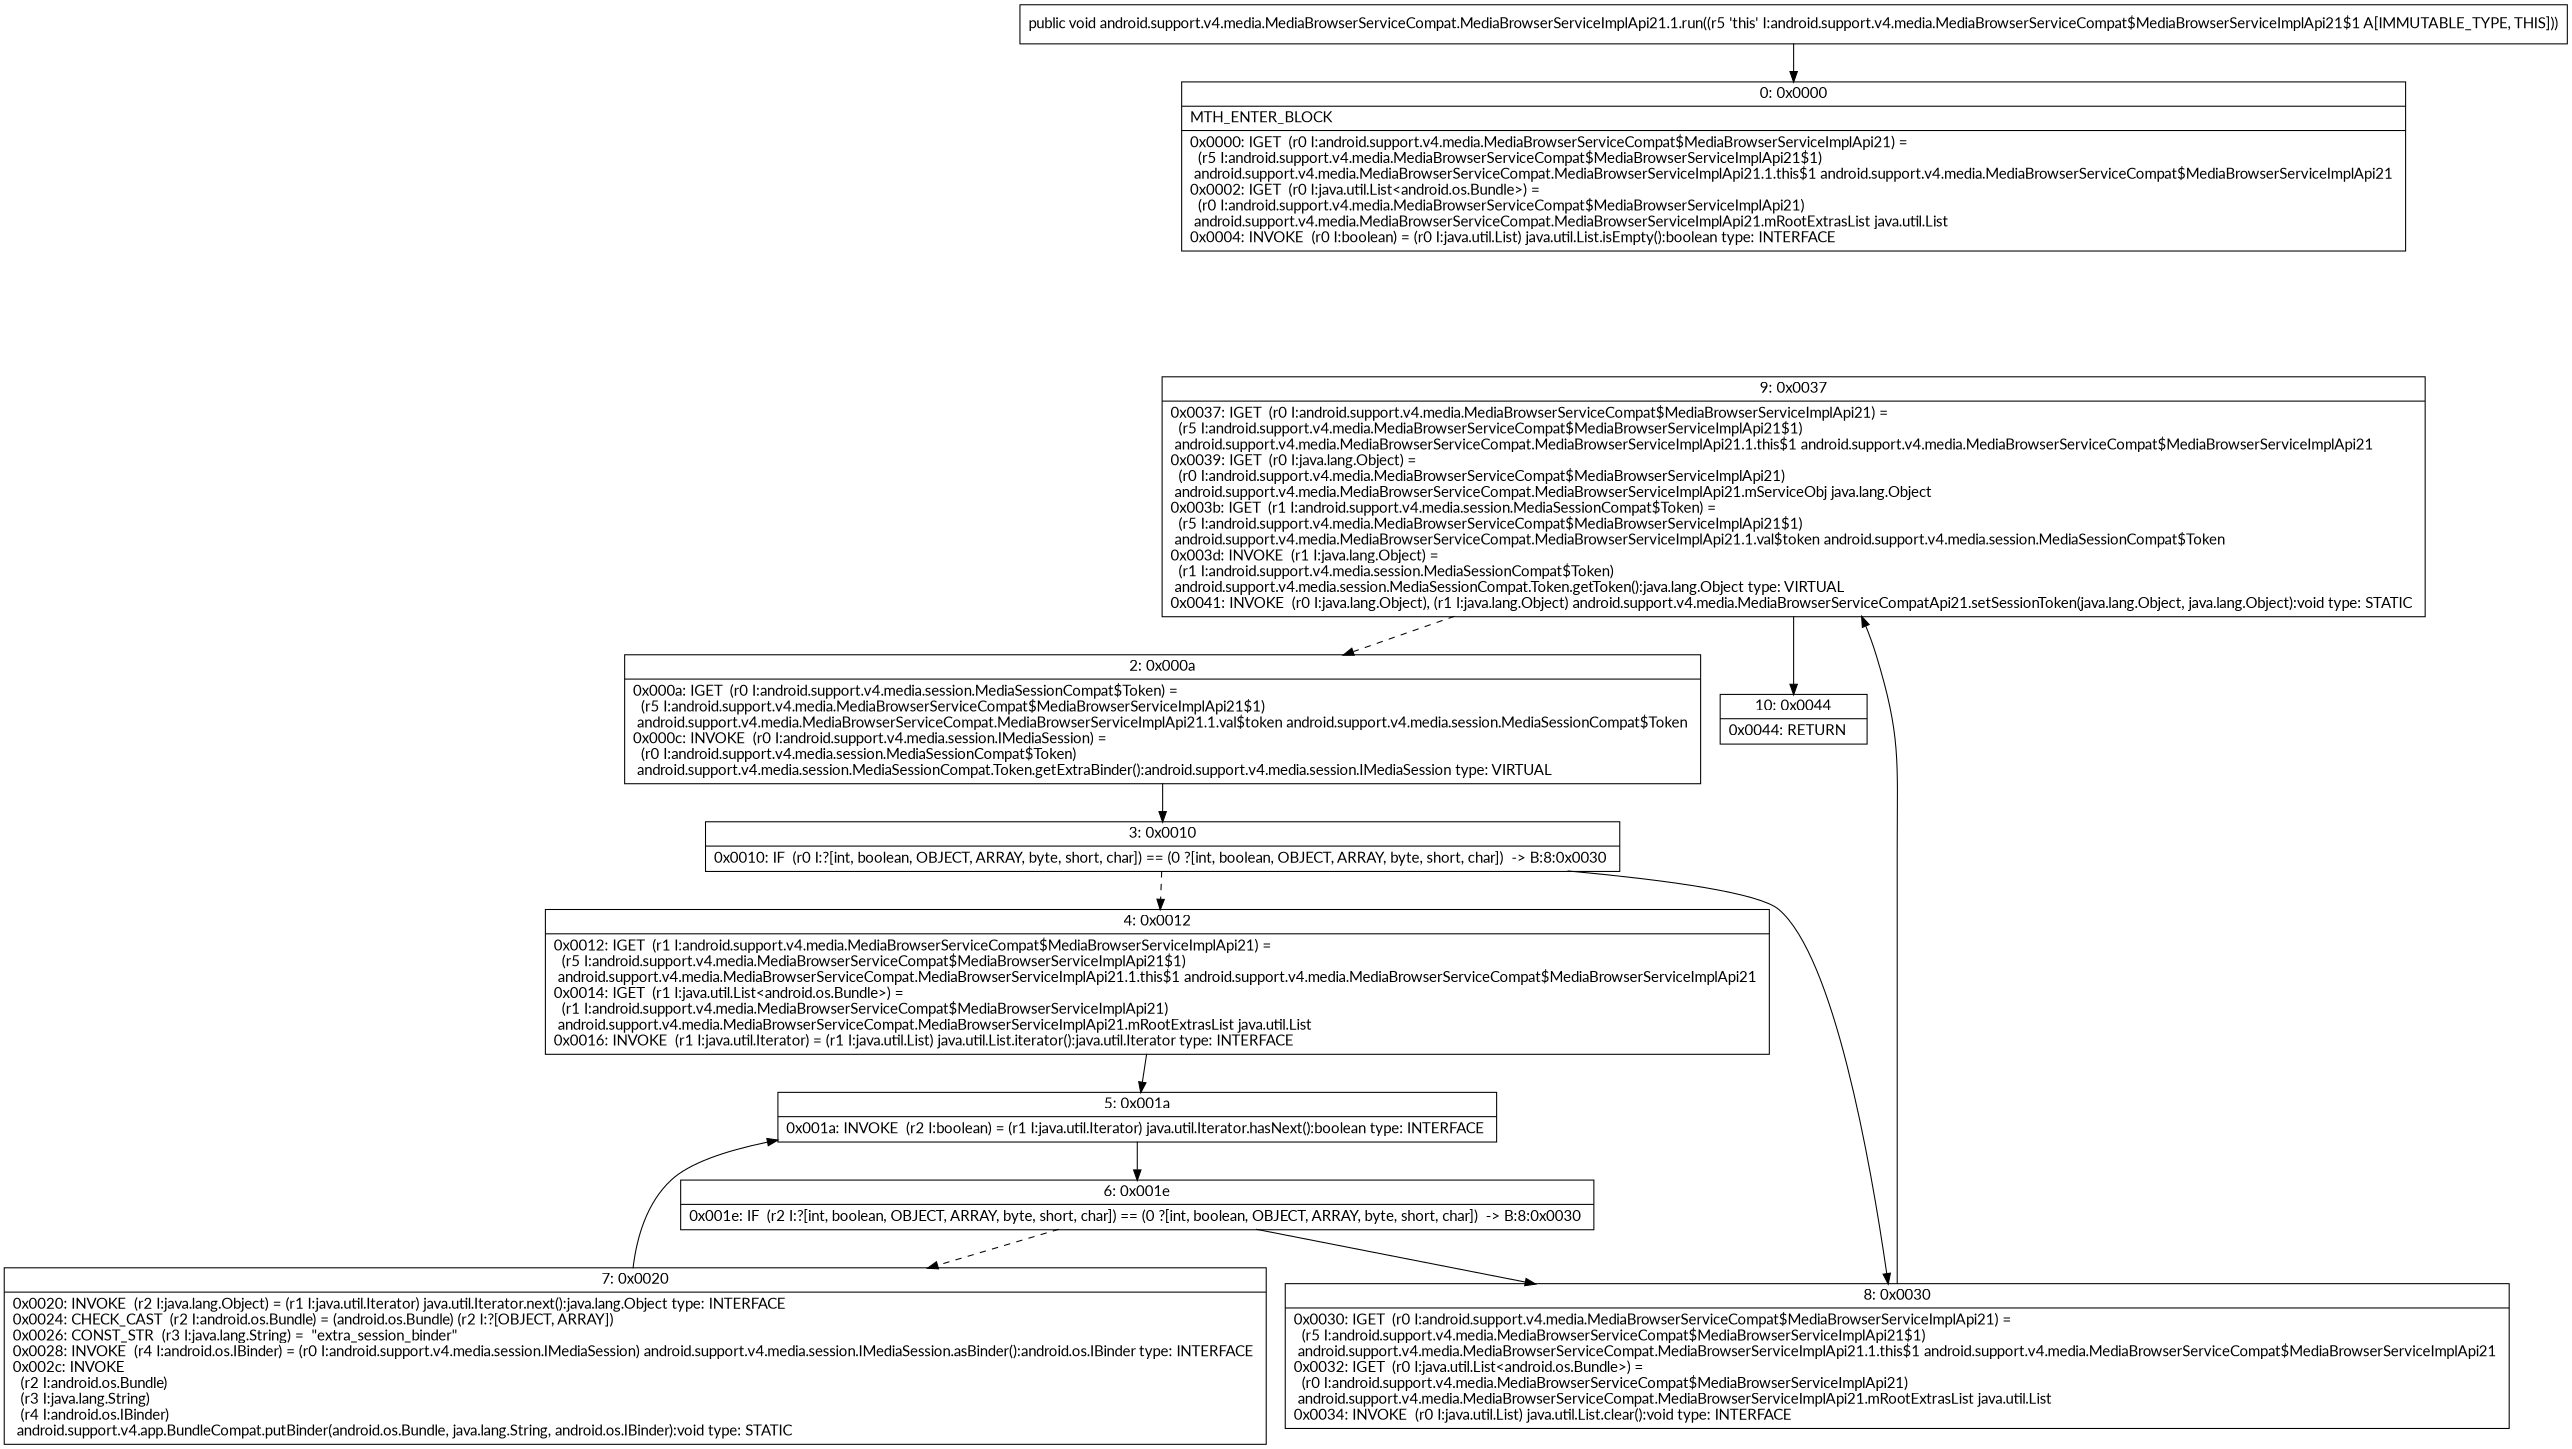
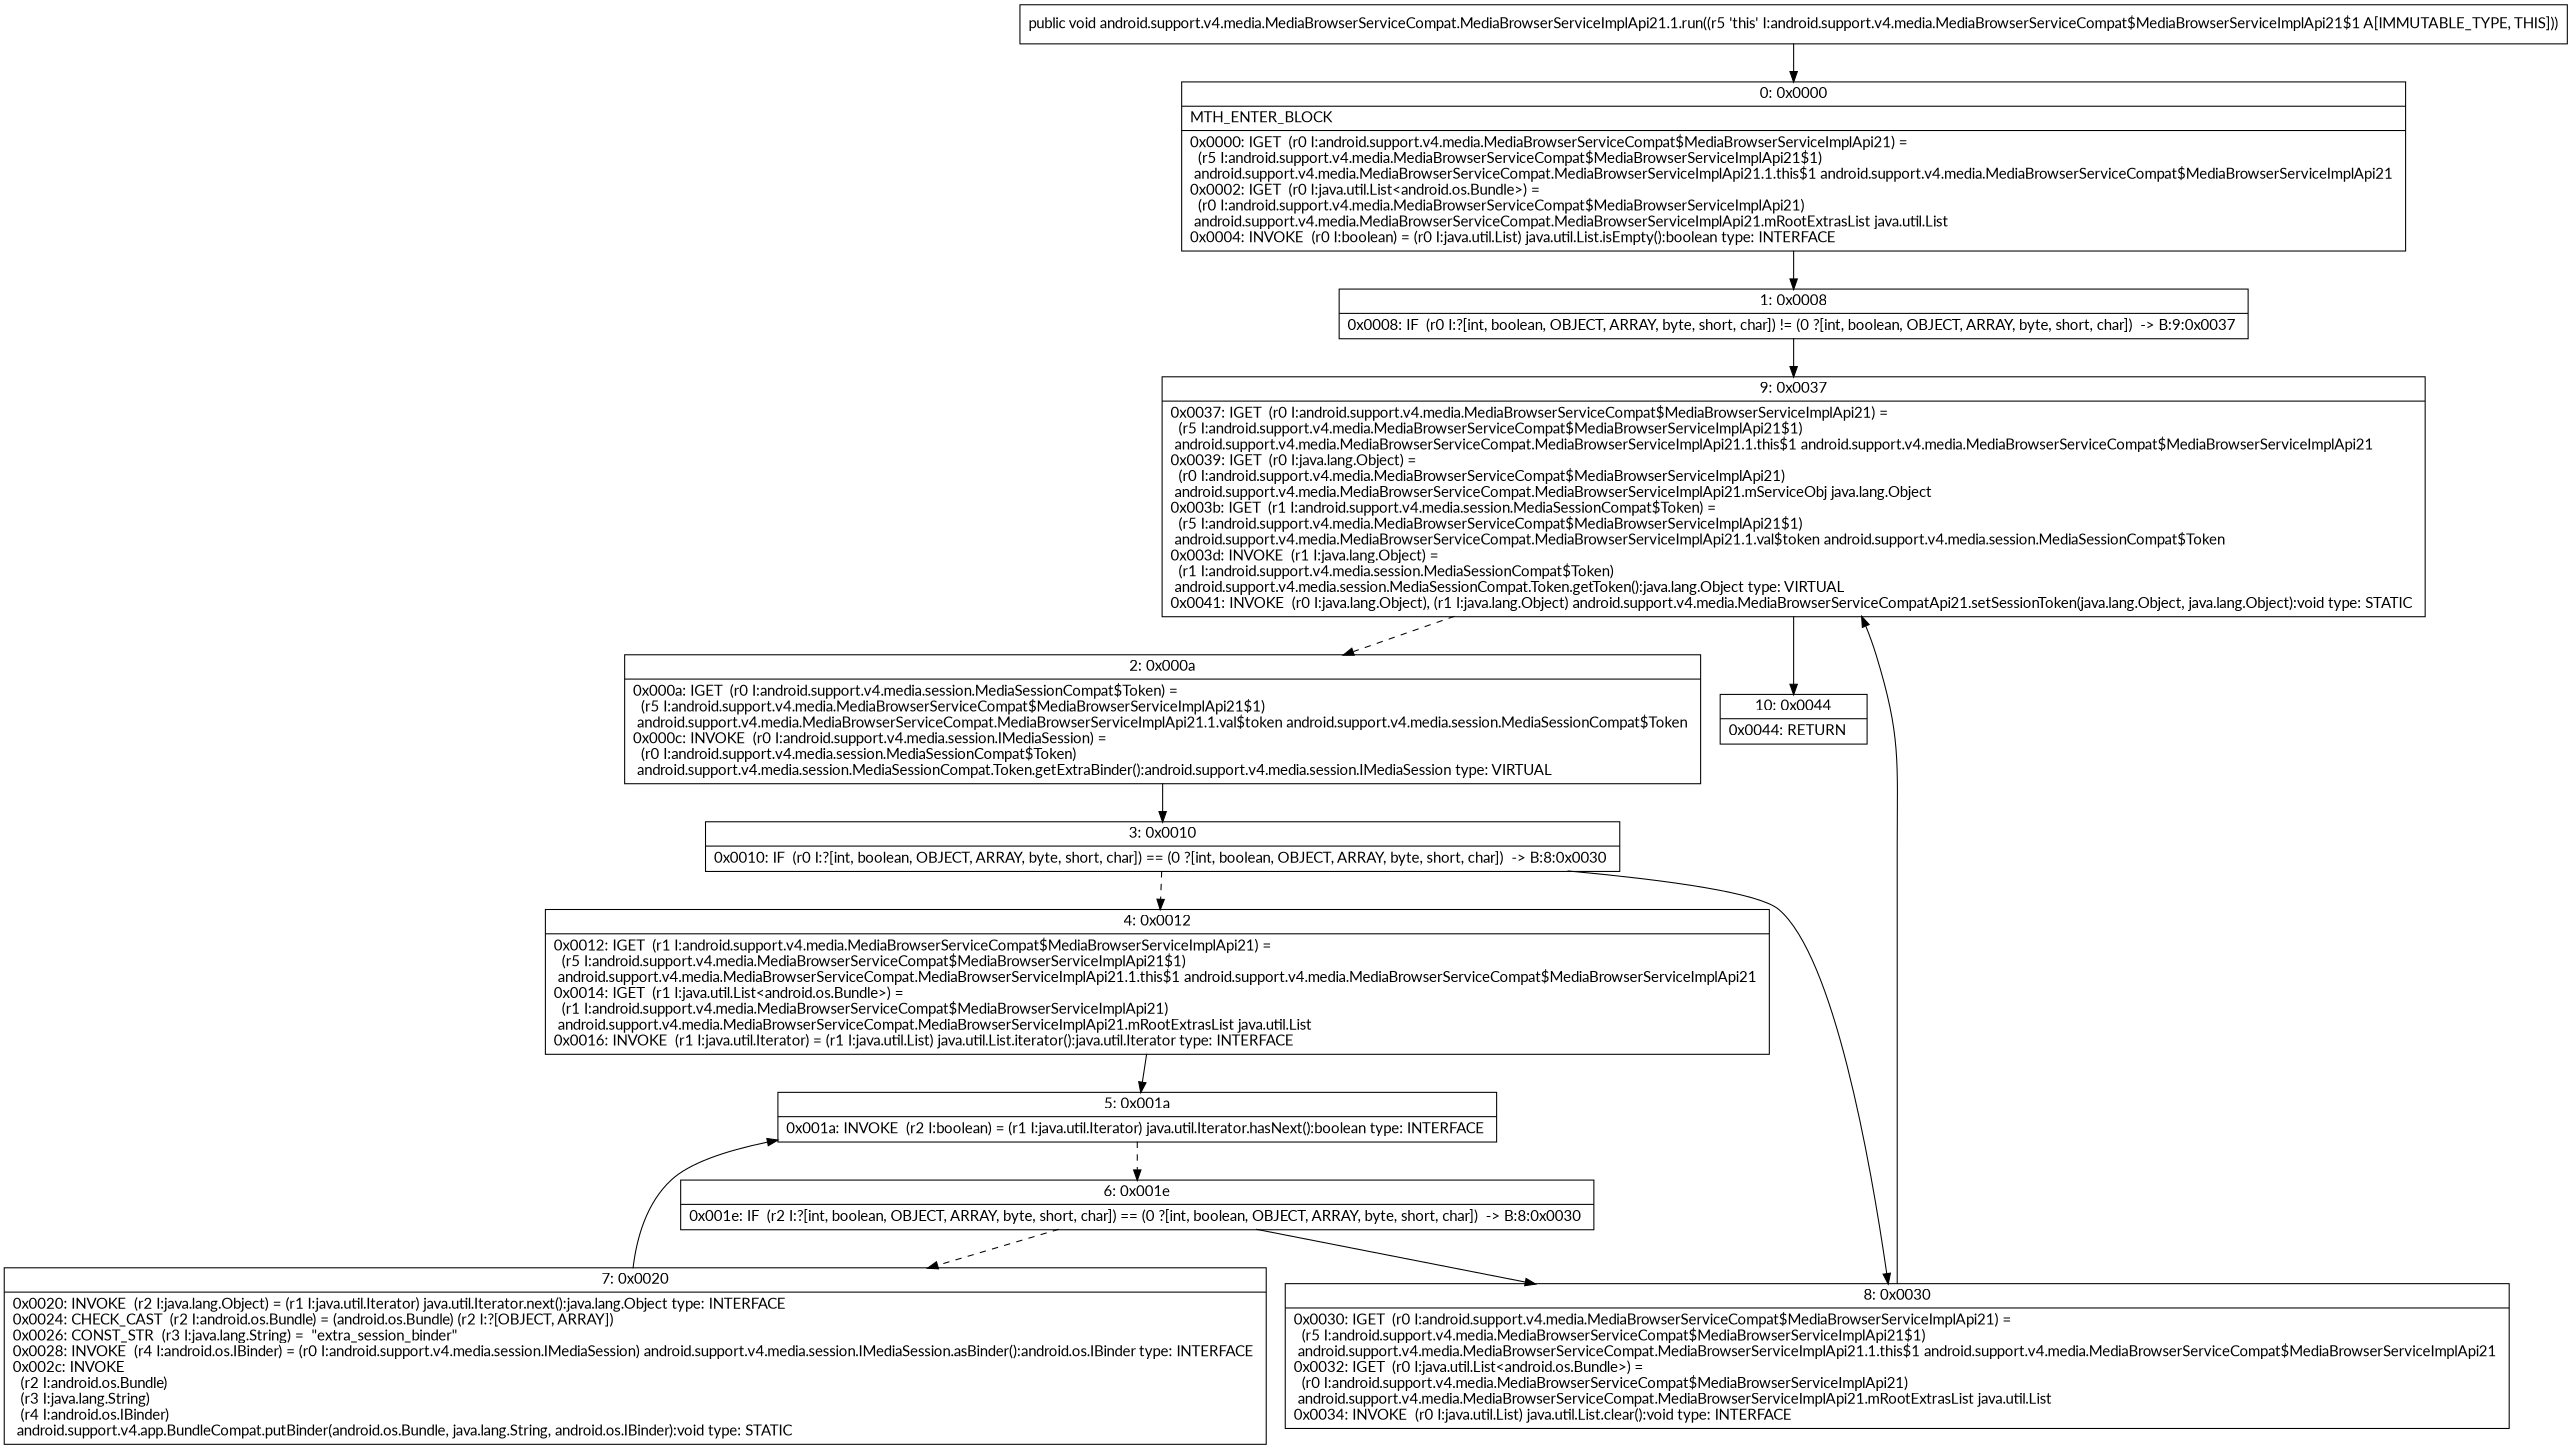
none -> (1794, 314)
(1137, 1156) -> (1137, 1156)
